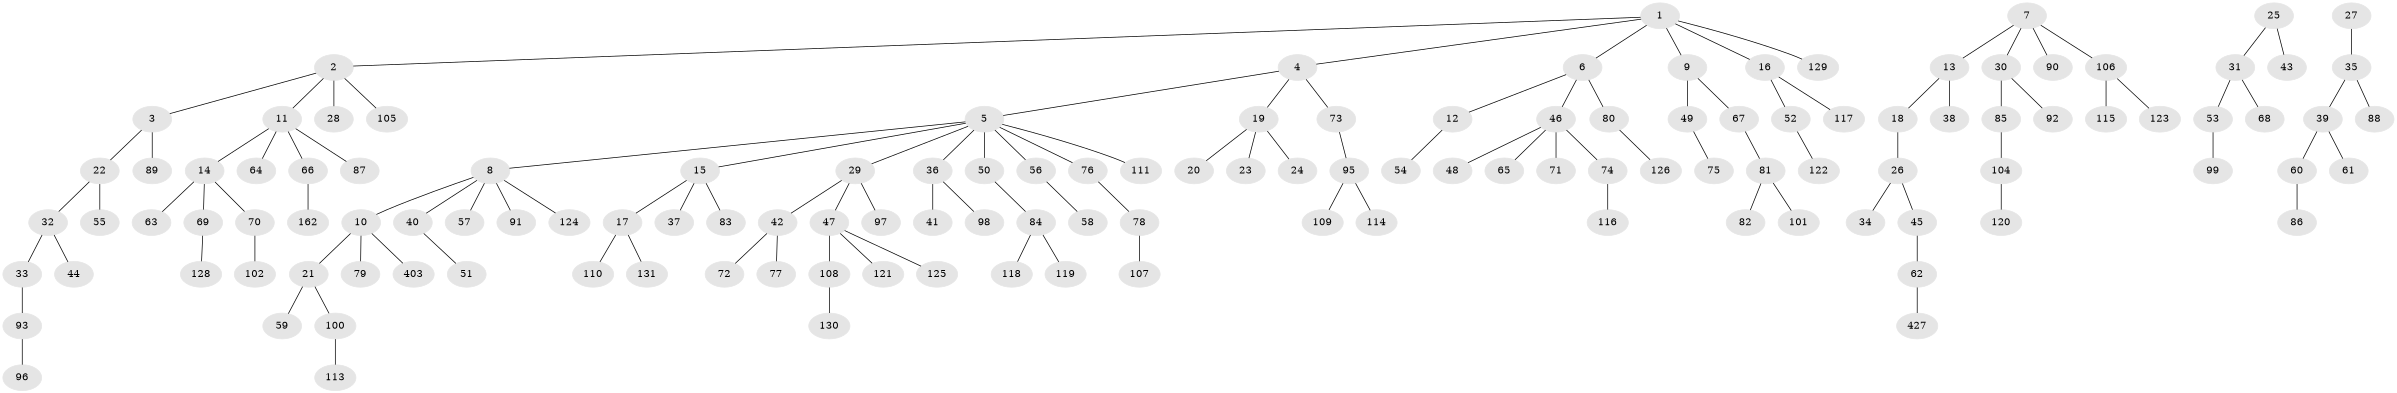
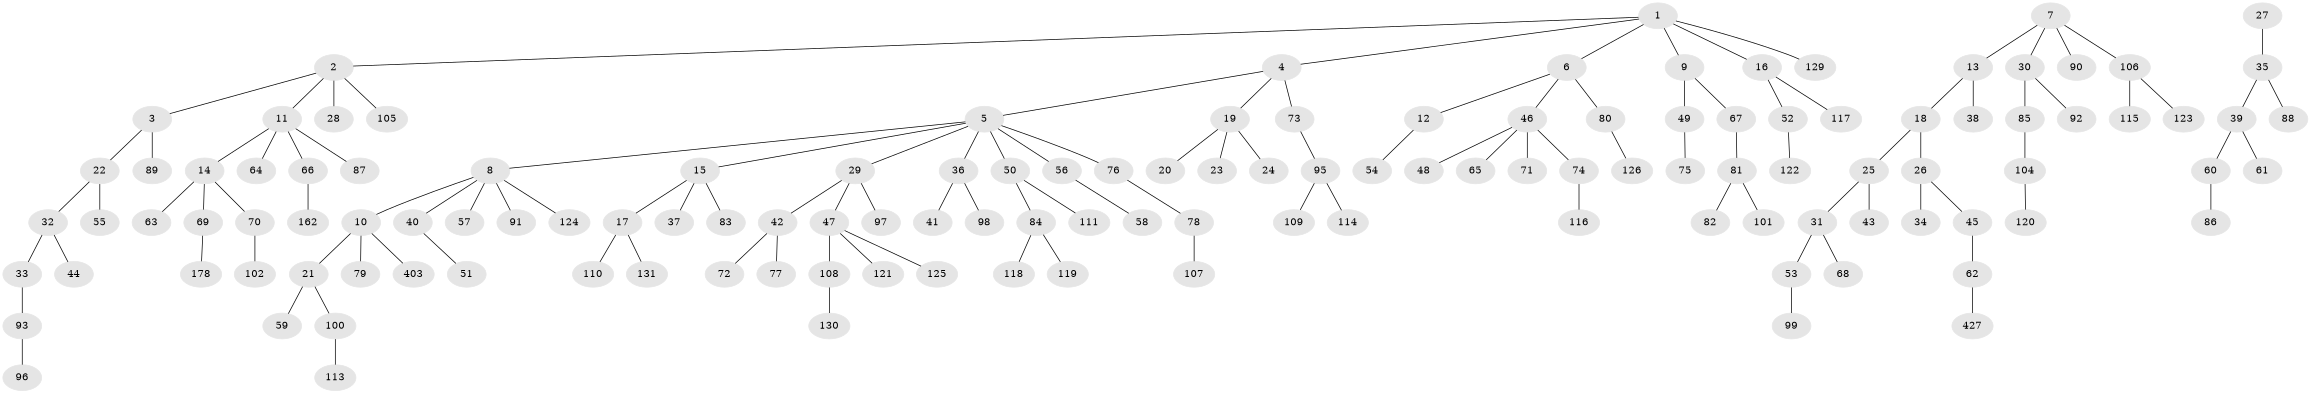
(1064, 142) -> (1050, 197)
none -> (1895, 145)
(201, 274) -> (201, 274)
